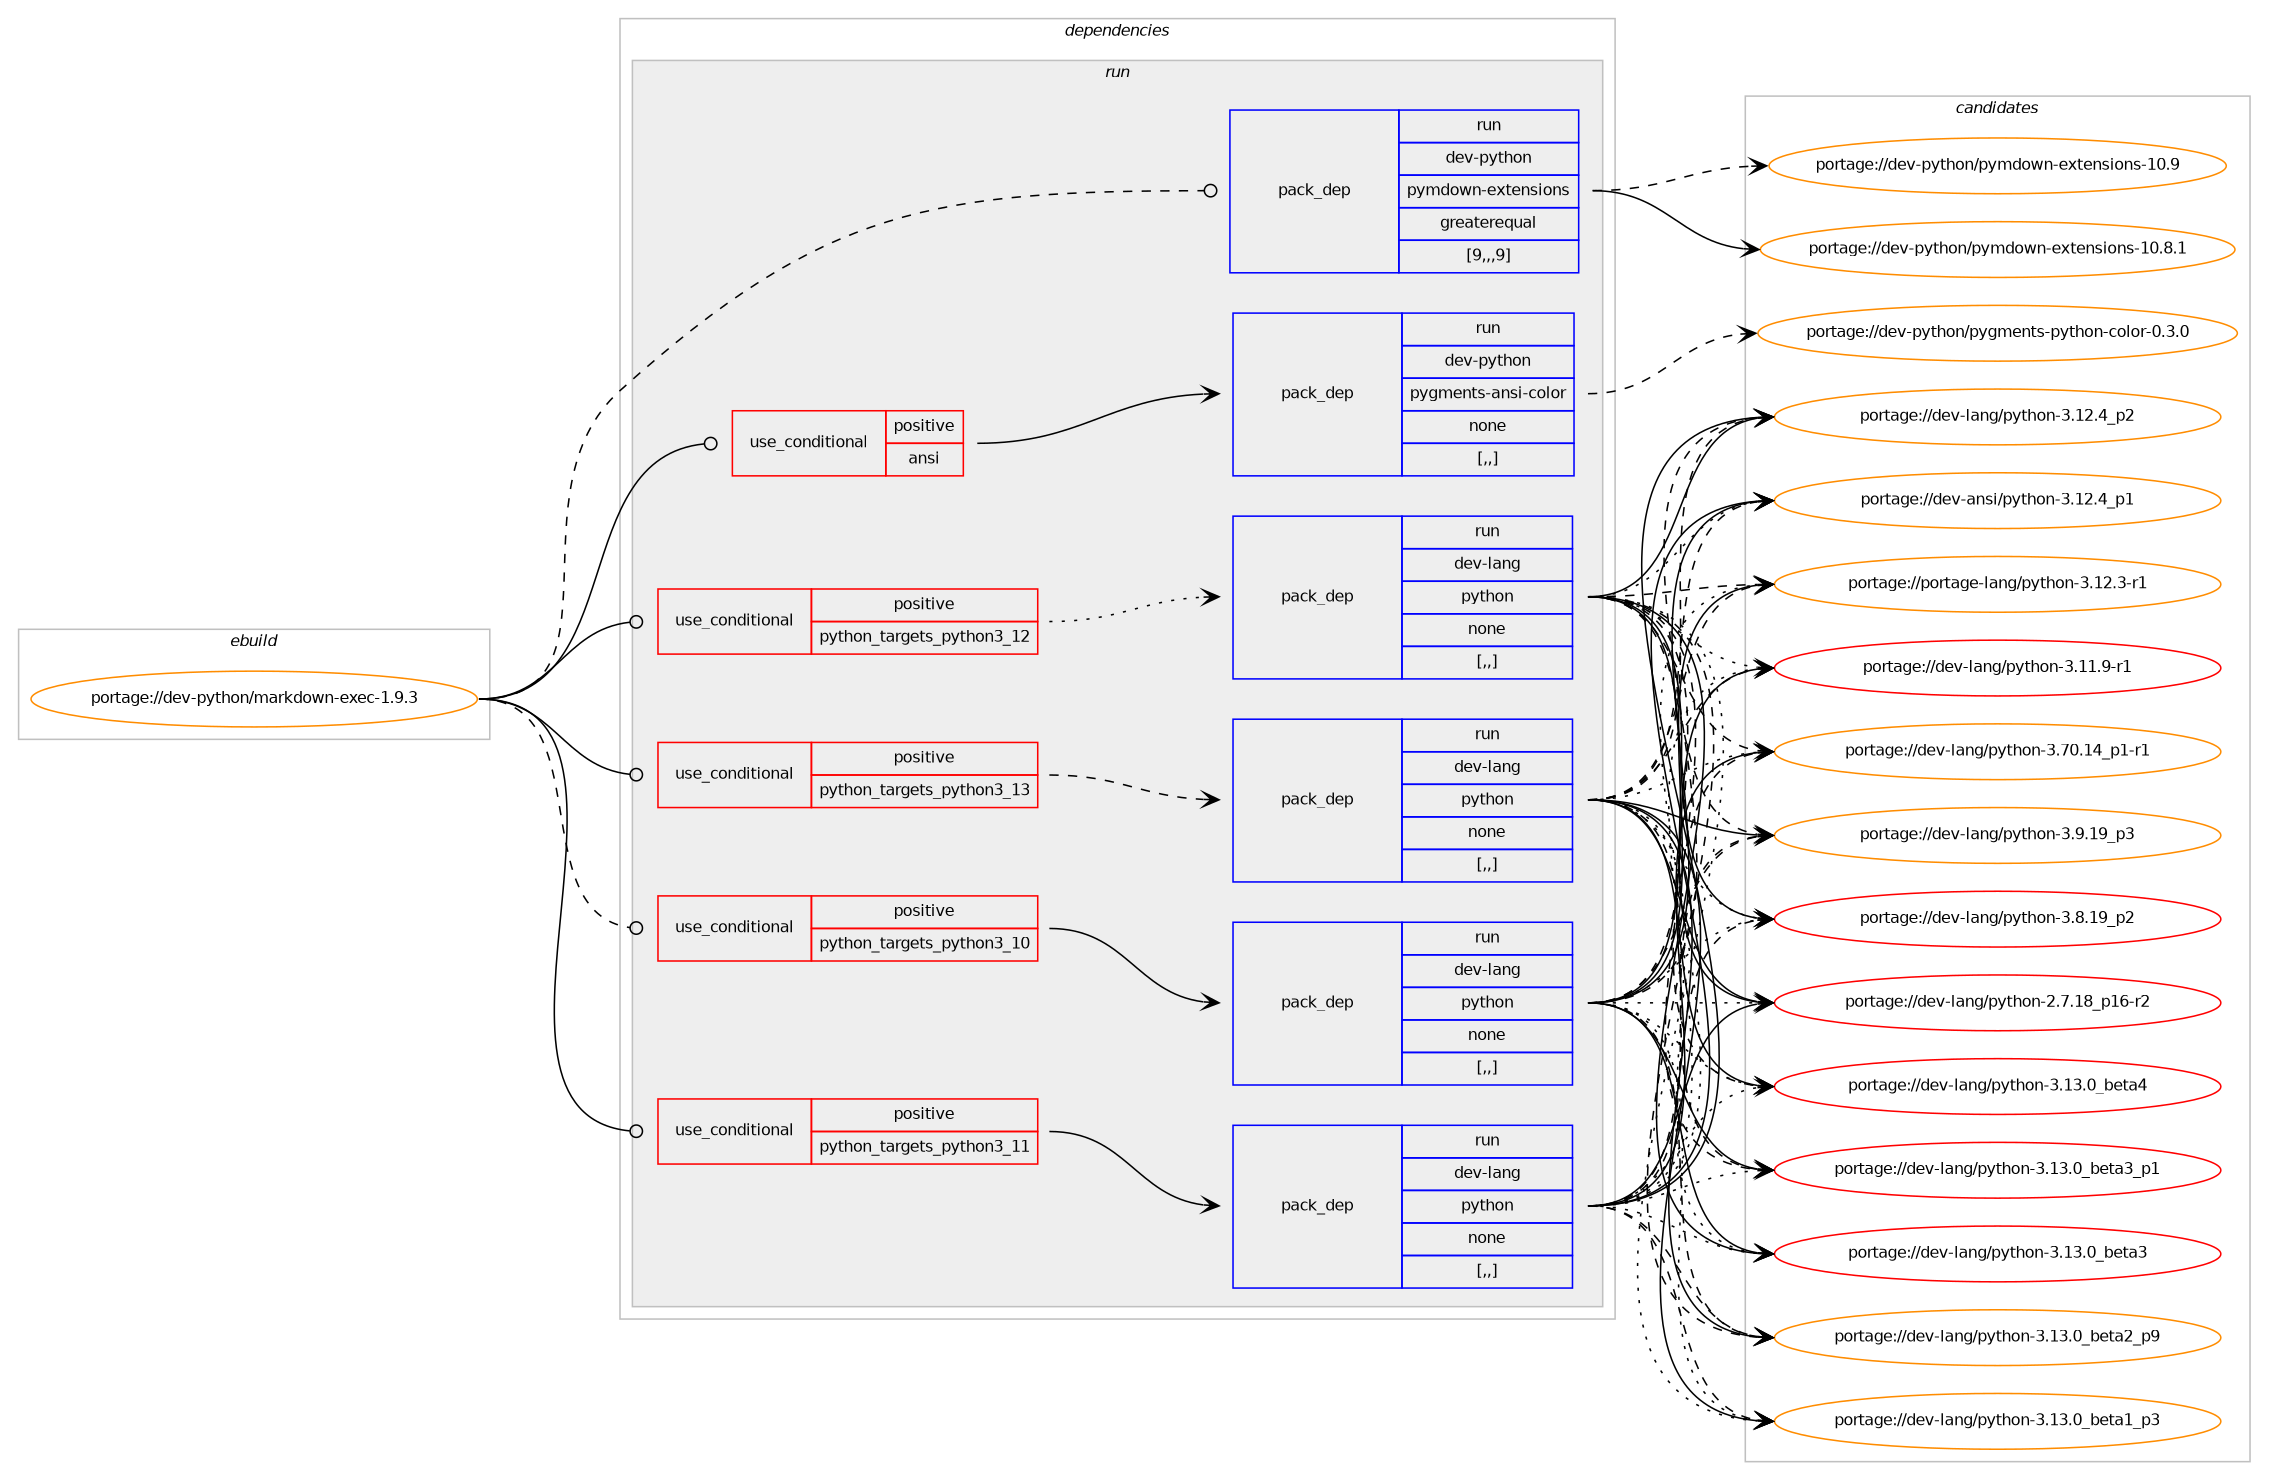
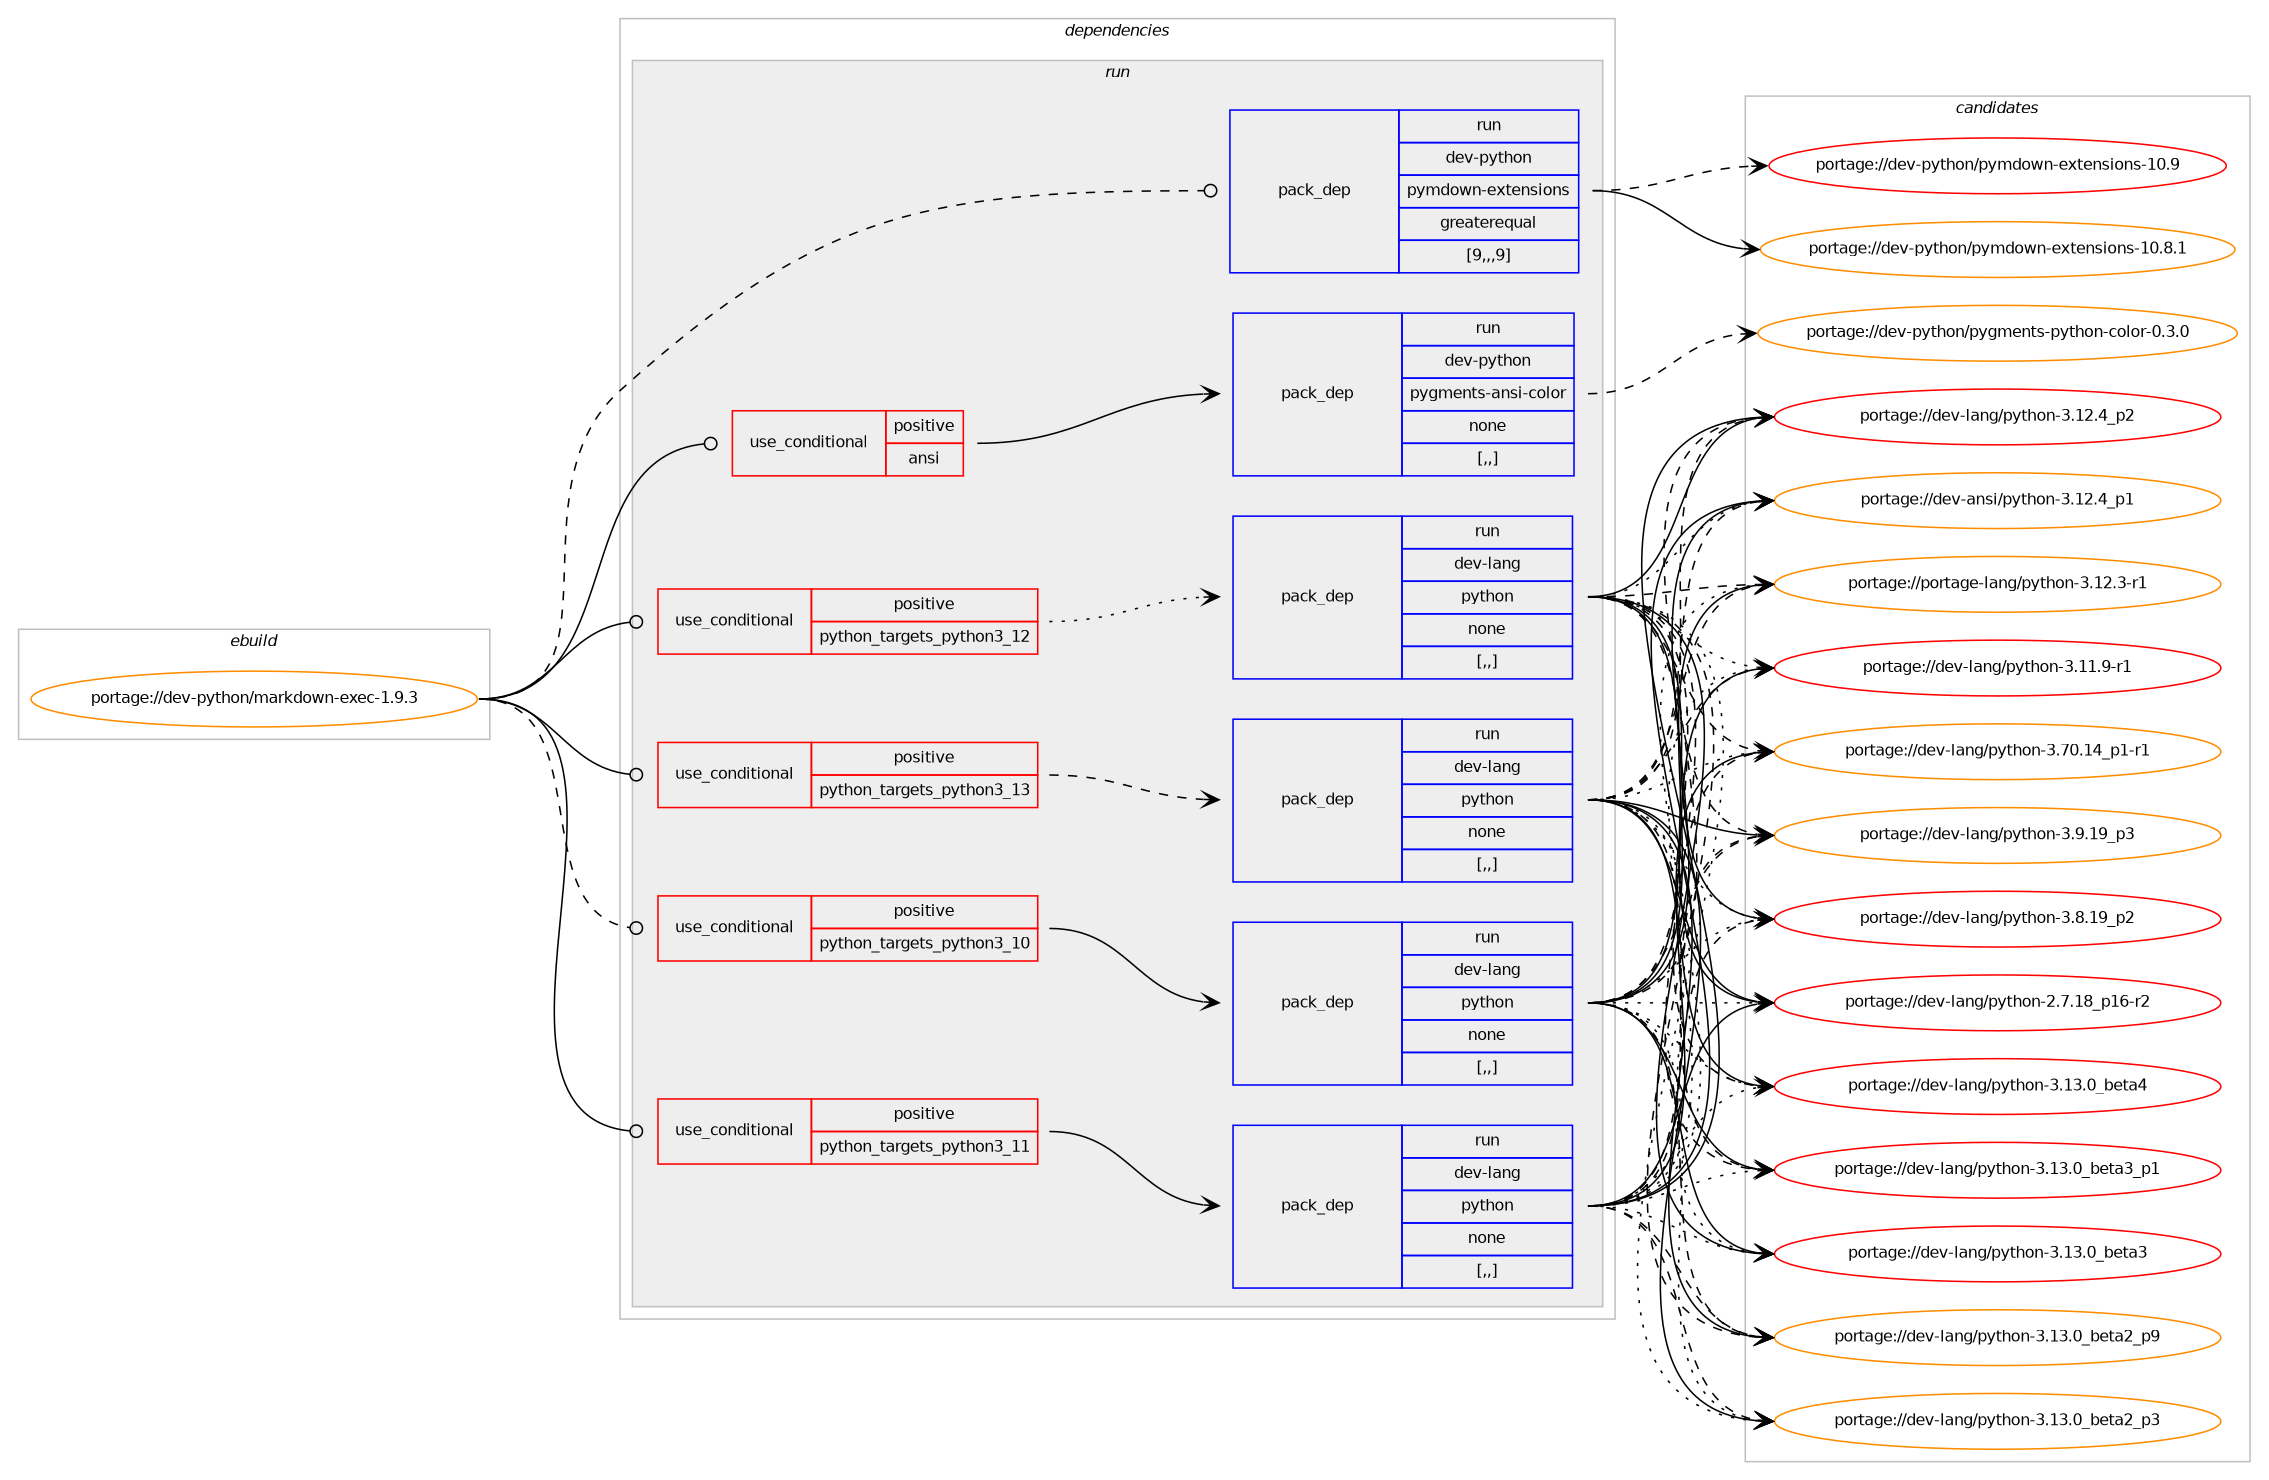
(1998, 166) -> (1998, 166)
(1998, 417) -> (1998, 417)
(1998, 1421) -> (1998, 1421)
